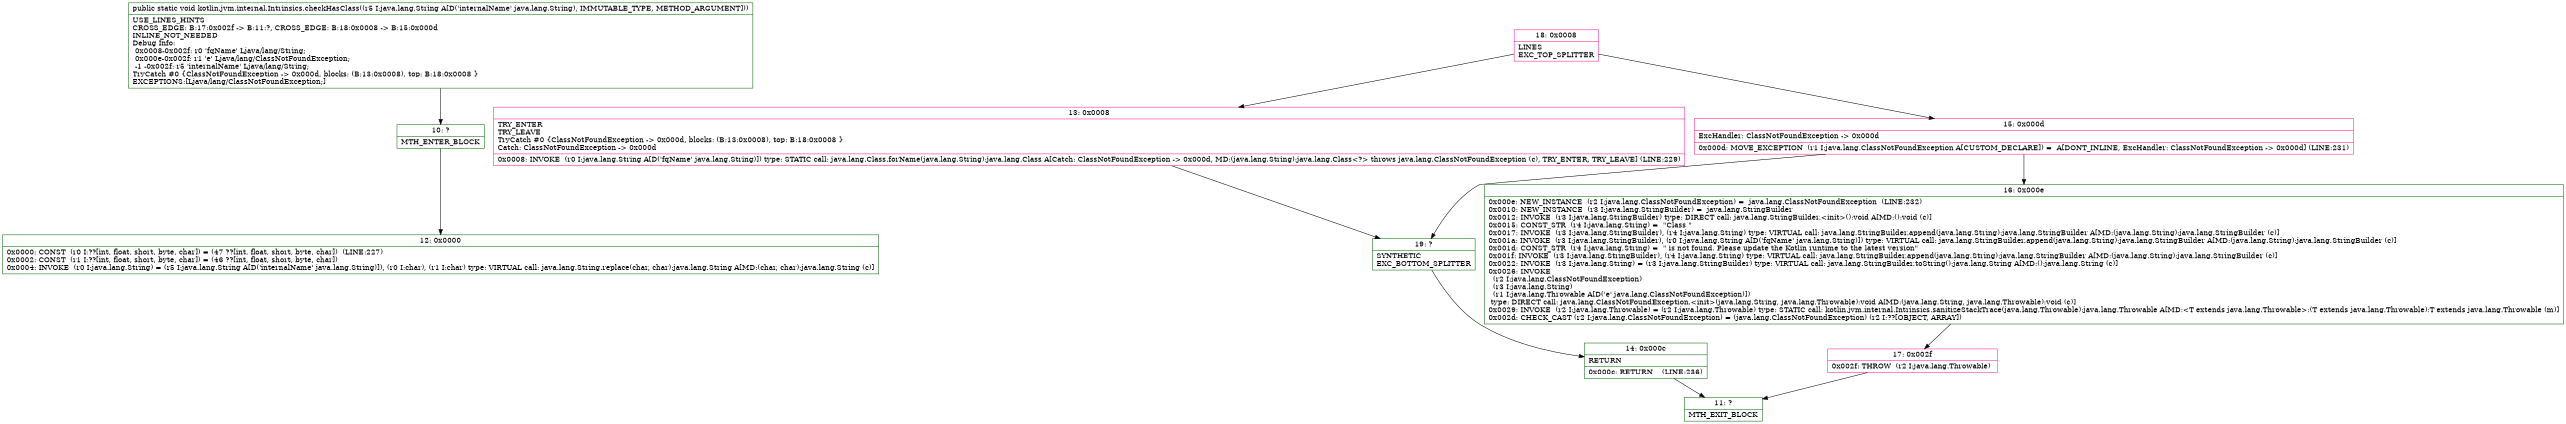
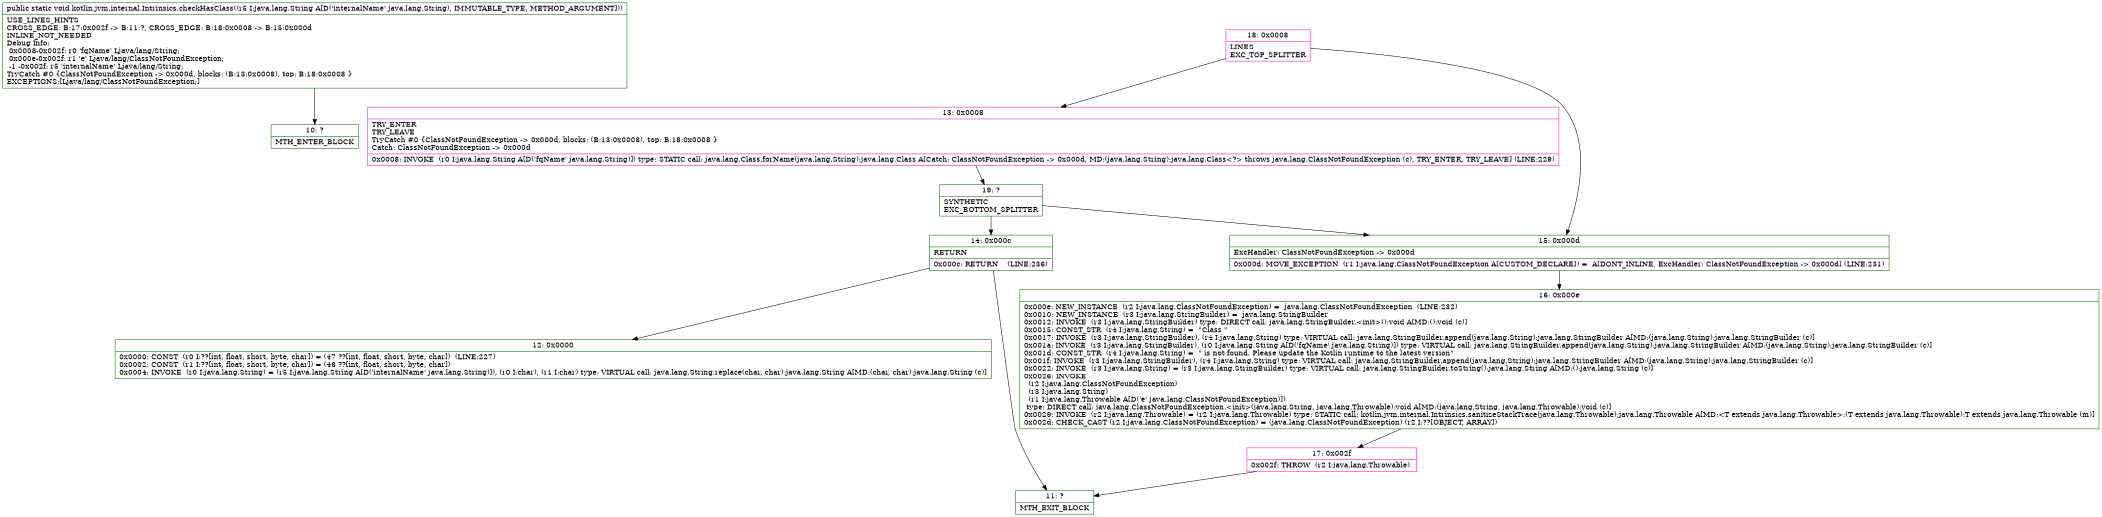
(2024, 136) -> (1559, 253)
(1619, 172) -> (1203, 220)
(441, 189) -> (783, 303)
